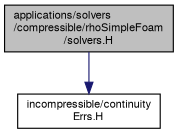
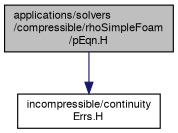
(89, 29) -> (89, 29)
